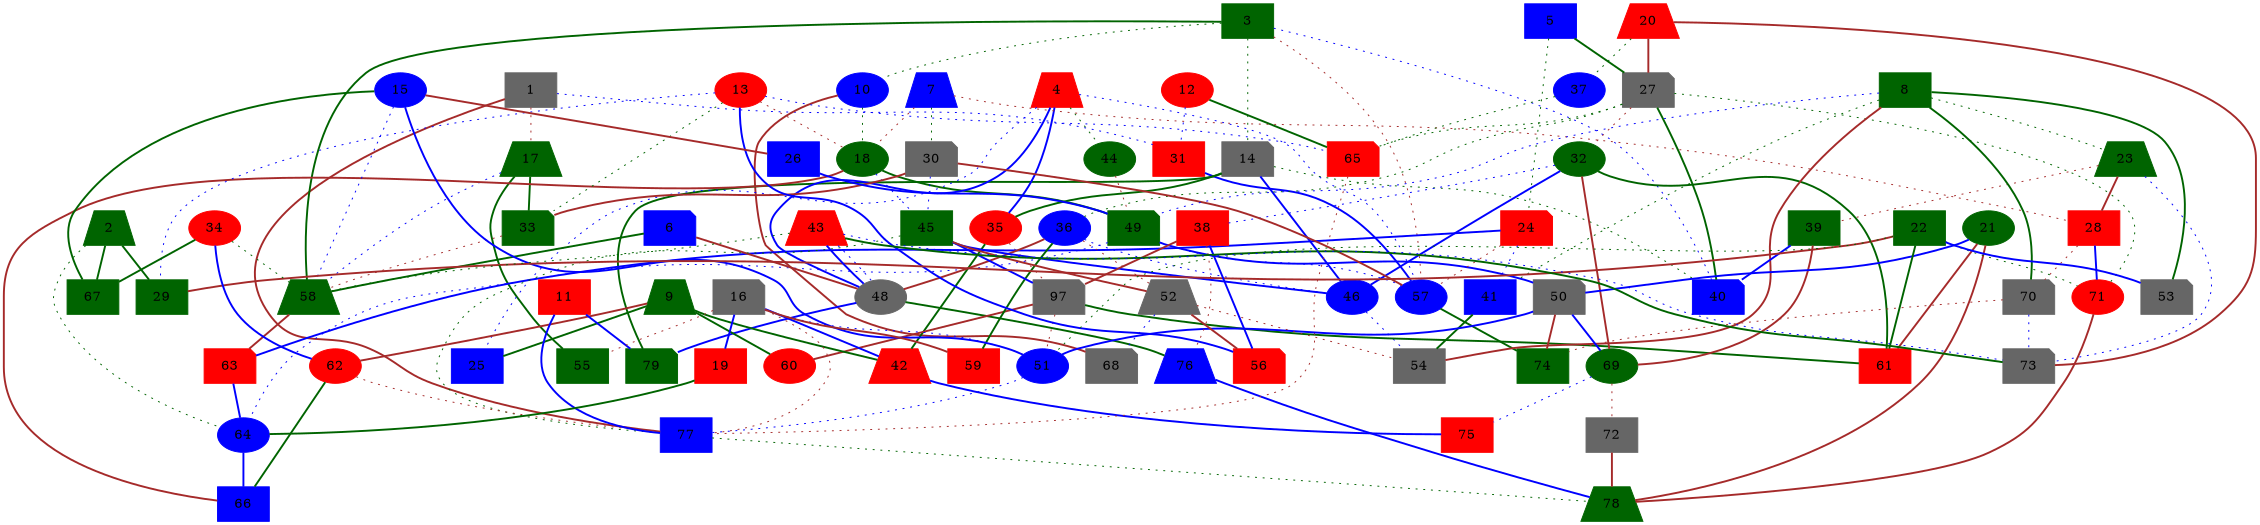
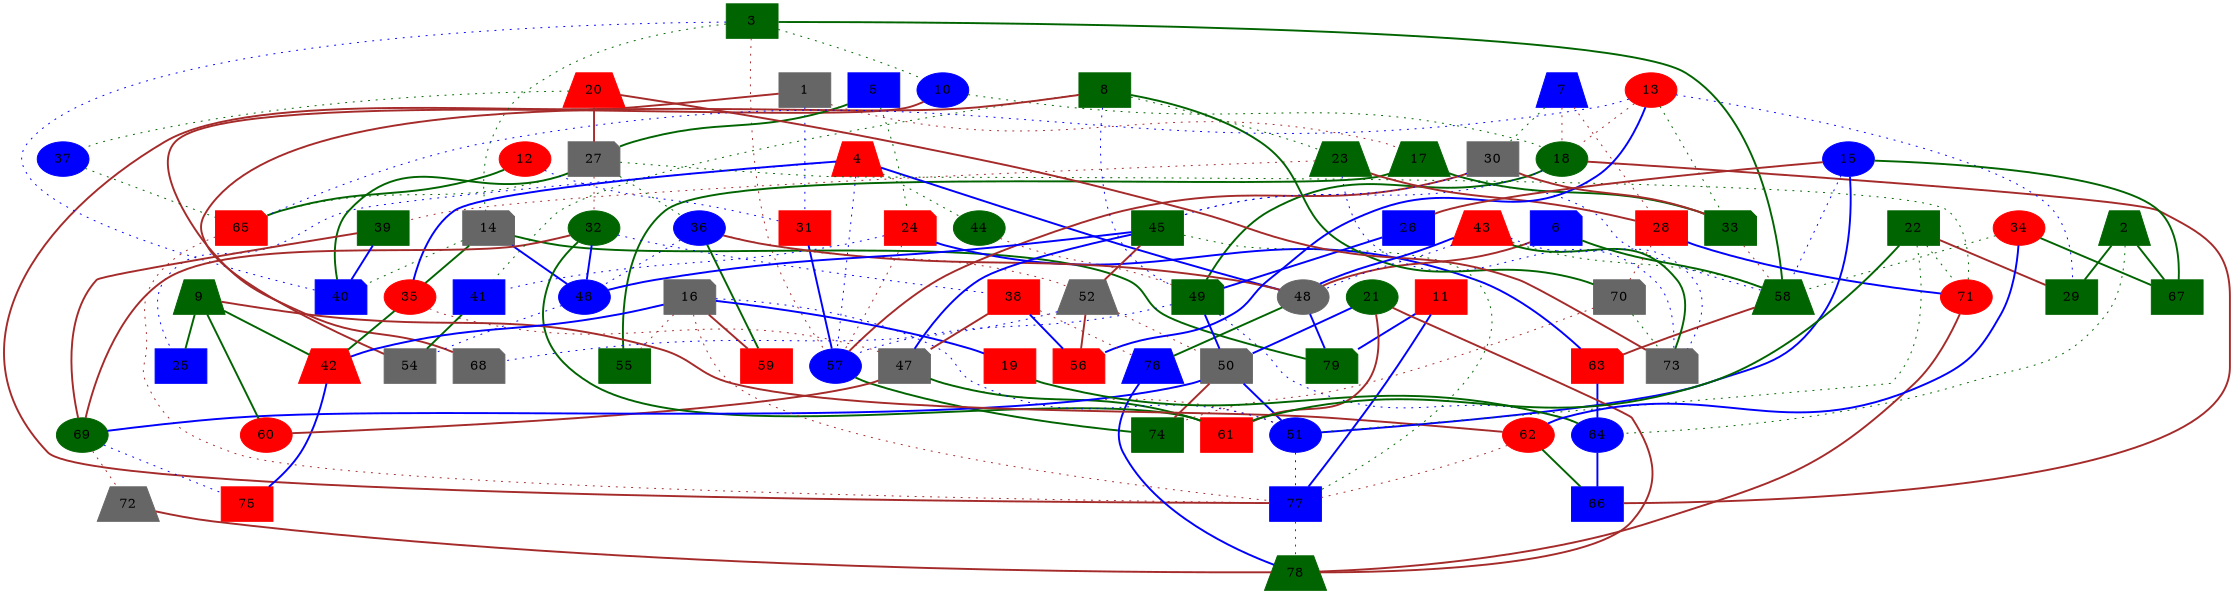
(932, 159) -> (1493, 159)
(1059, 297) -> (905, 366)
(2167, 297) -> none
(1261, 323) -> (1155, 331)
(2029, 332) -> (1646, 332)
(1612, 435) -> (128, 504)
